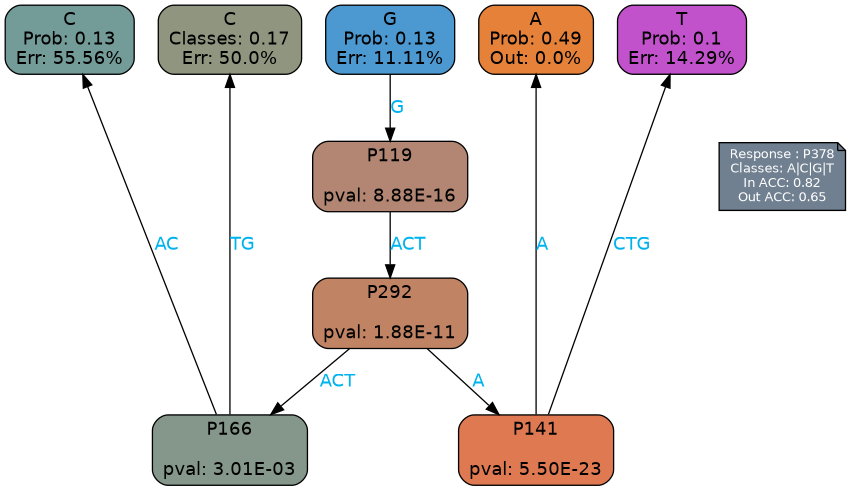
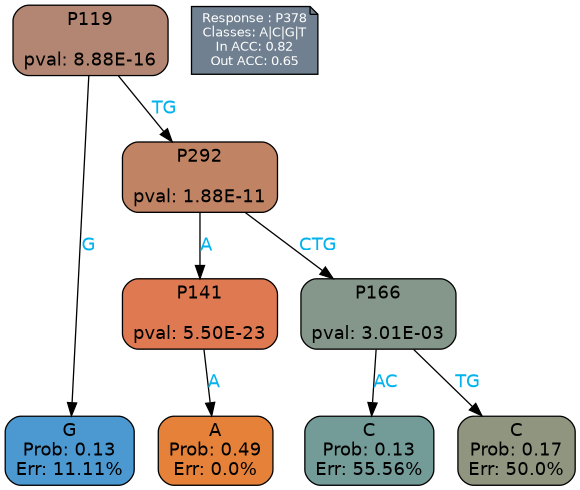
(230, 40) -> (517, 451)
(536, 40) -> (216, 451)
(682, 40) -> none
(390, 101) -> (80, 239)
(408, 245) -> (164, 109)
(338, 382) -> (318, 246)
